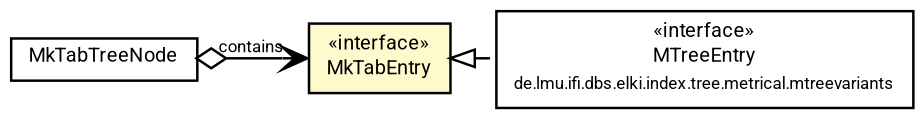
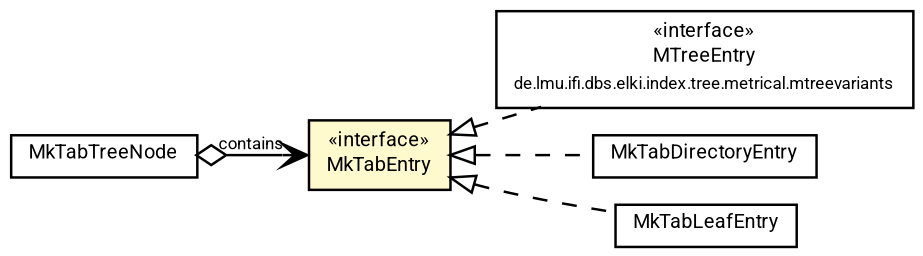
none -> (705, 155)
none -> (705, 225)
